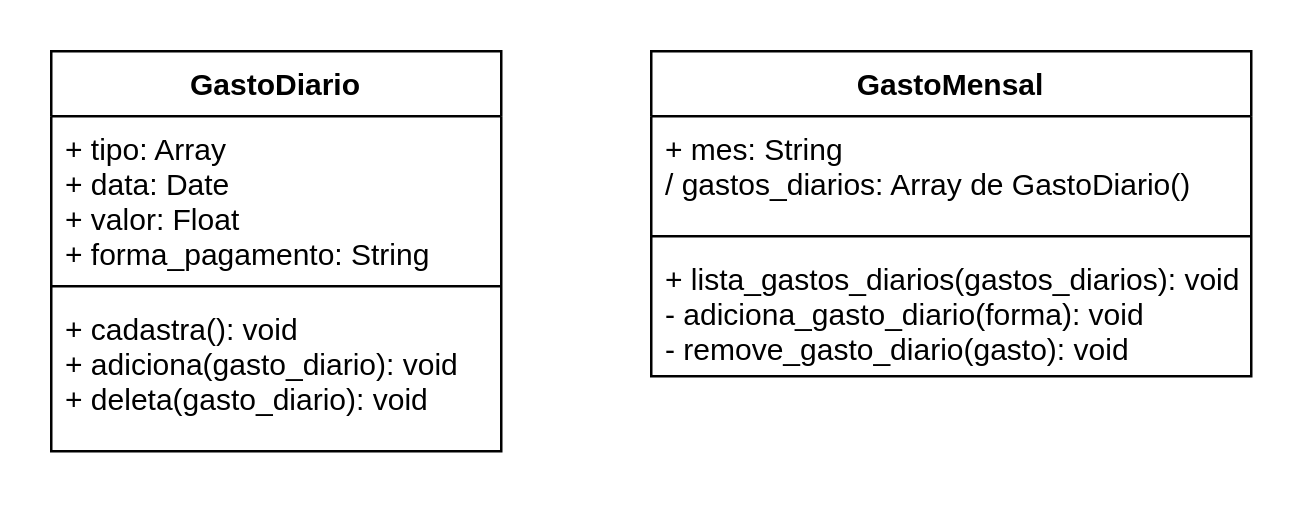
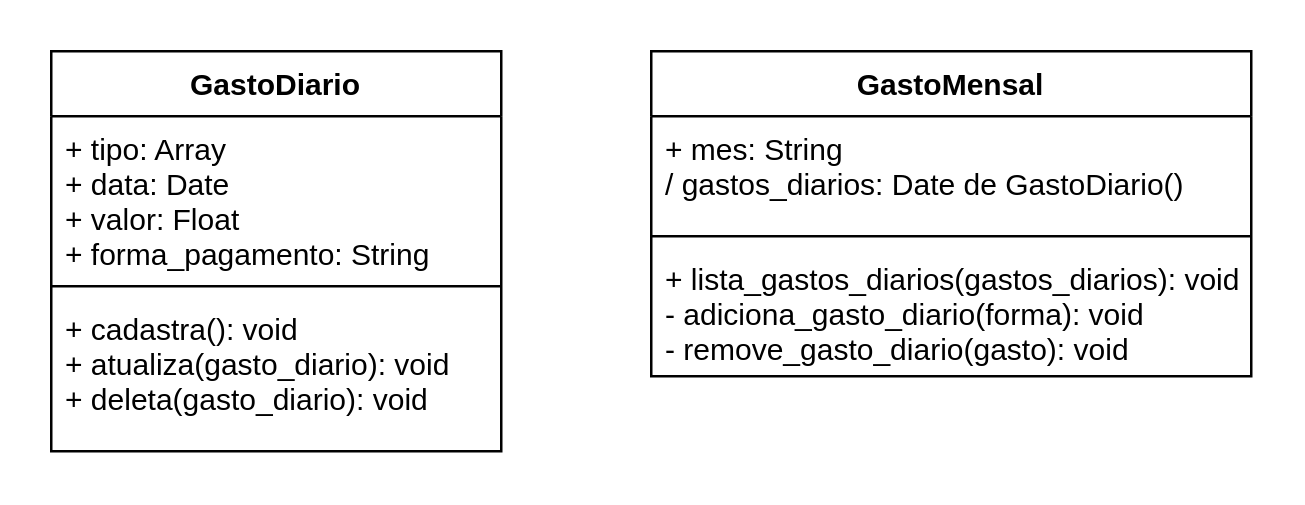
(759, 150) -> (759, 150)
(201, 330) -> (201, 330)
